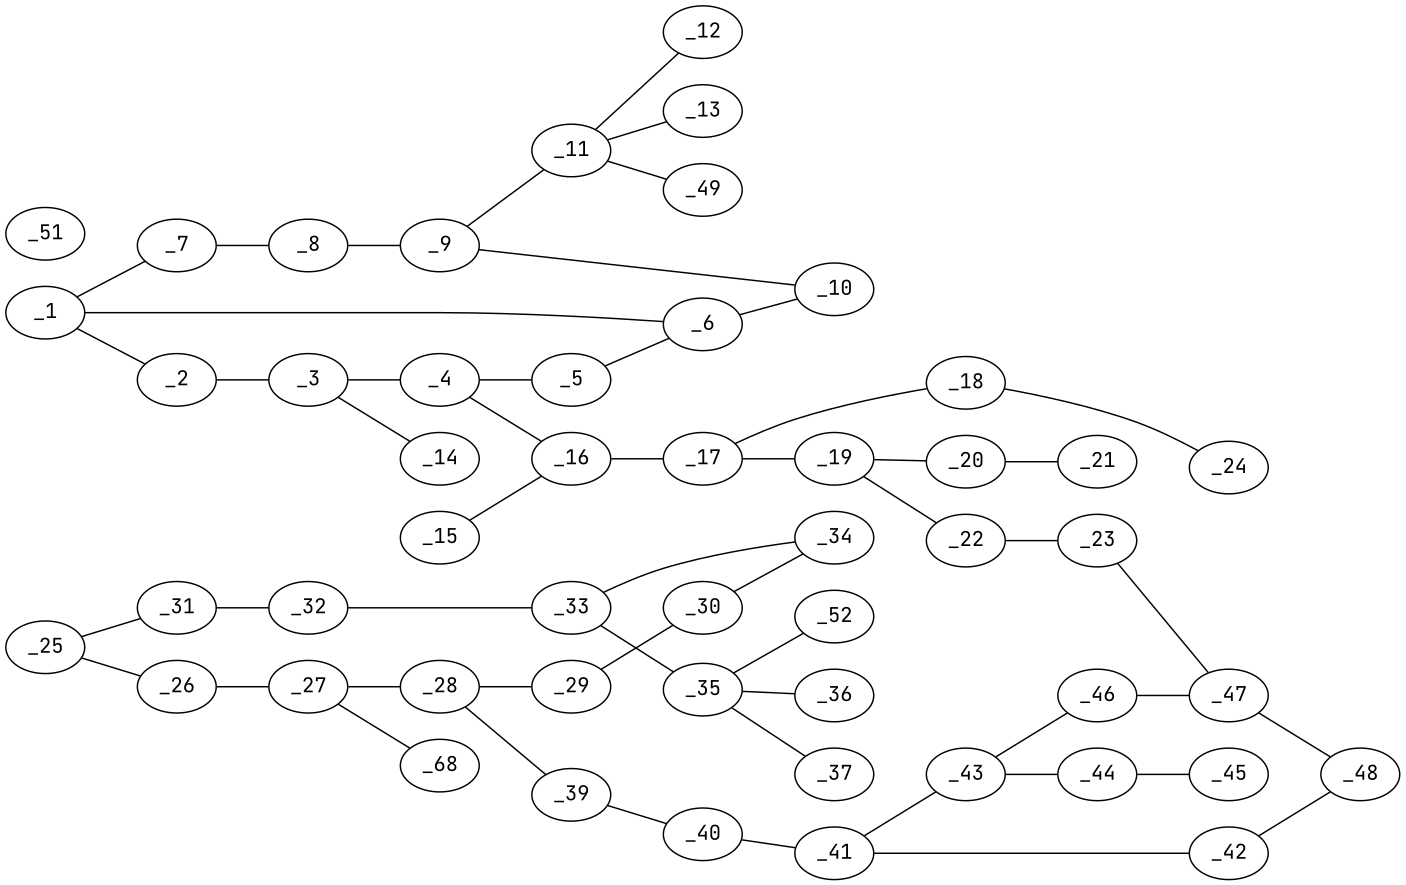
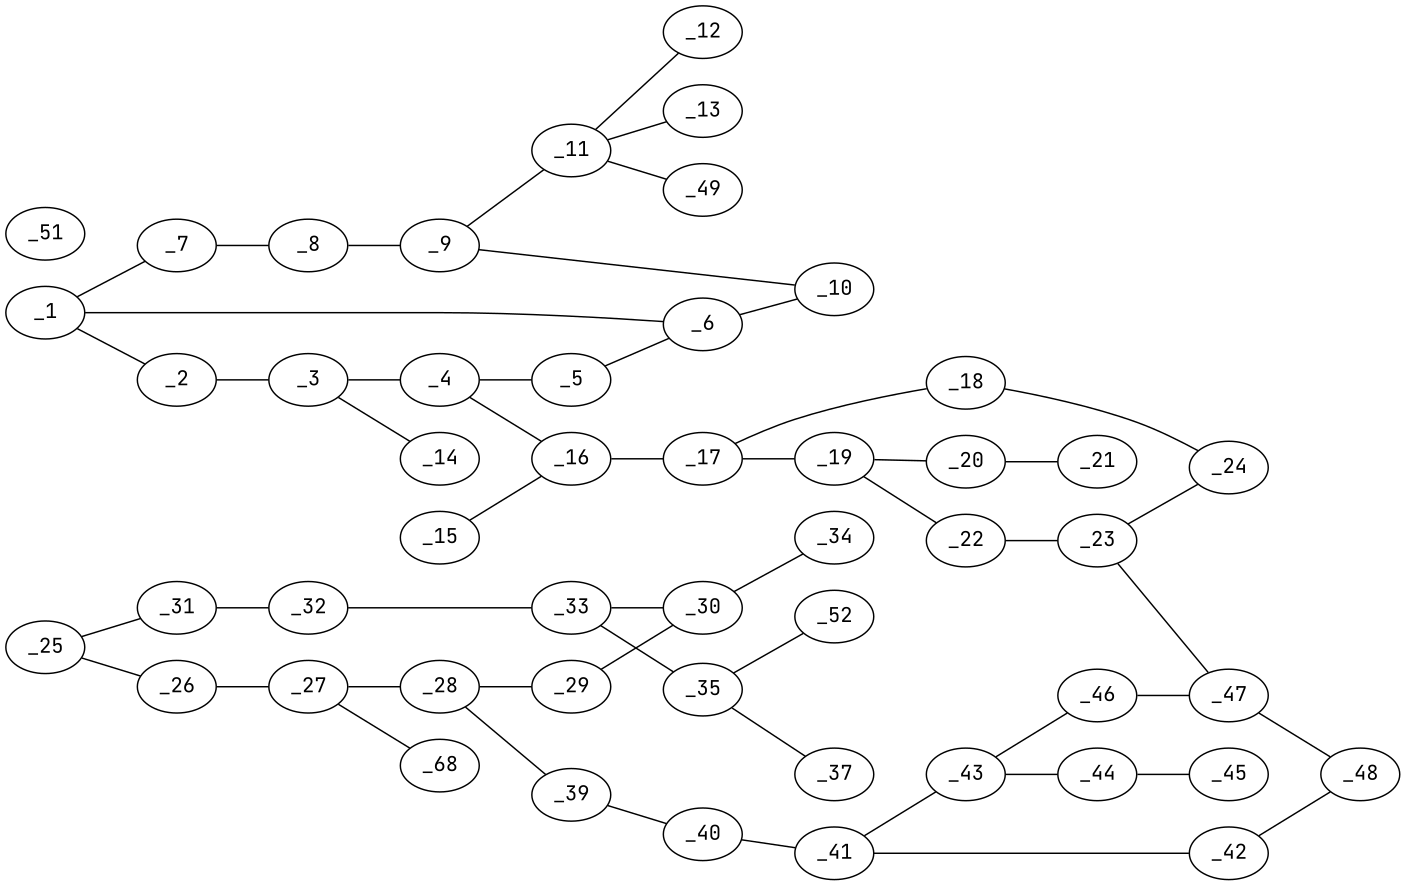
none -> (1163, 504)
(697, 559) -> (637, 608)
(834, 695) -> none
